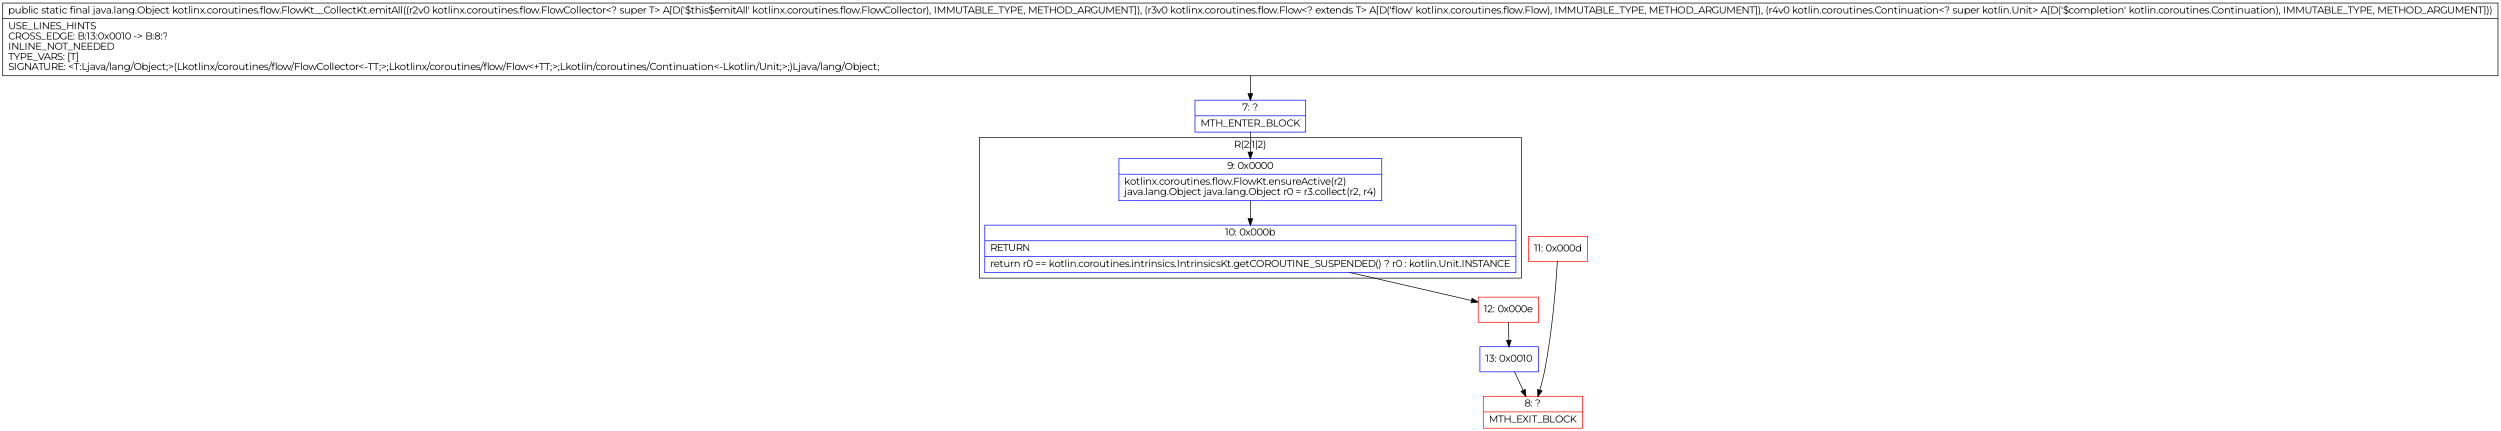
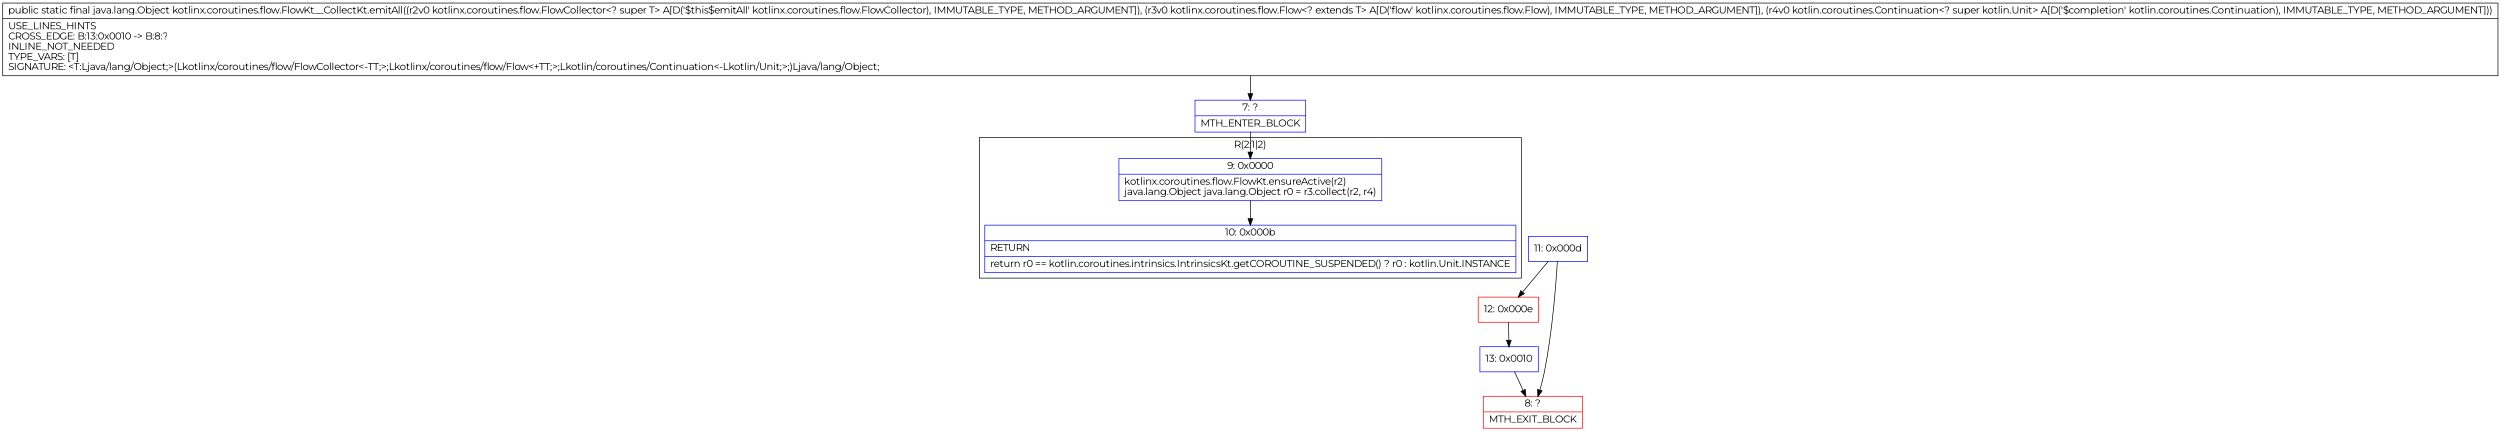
(1558, 249) -> (1558, 249)
(1410, 286) -> (1535, 277)
